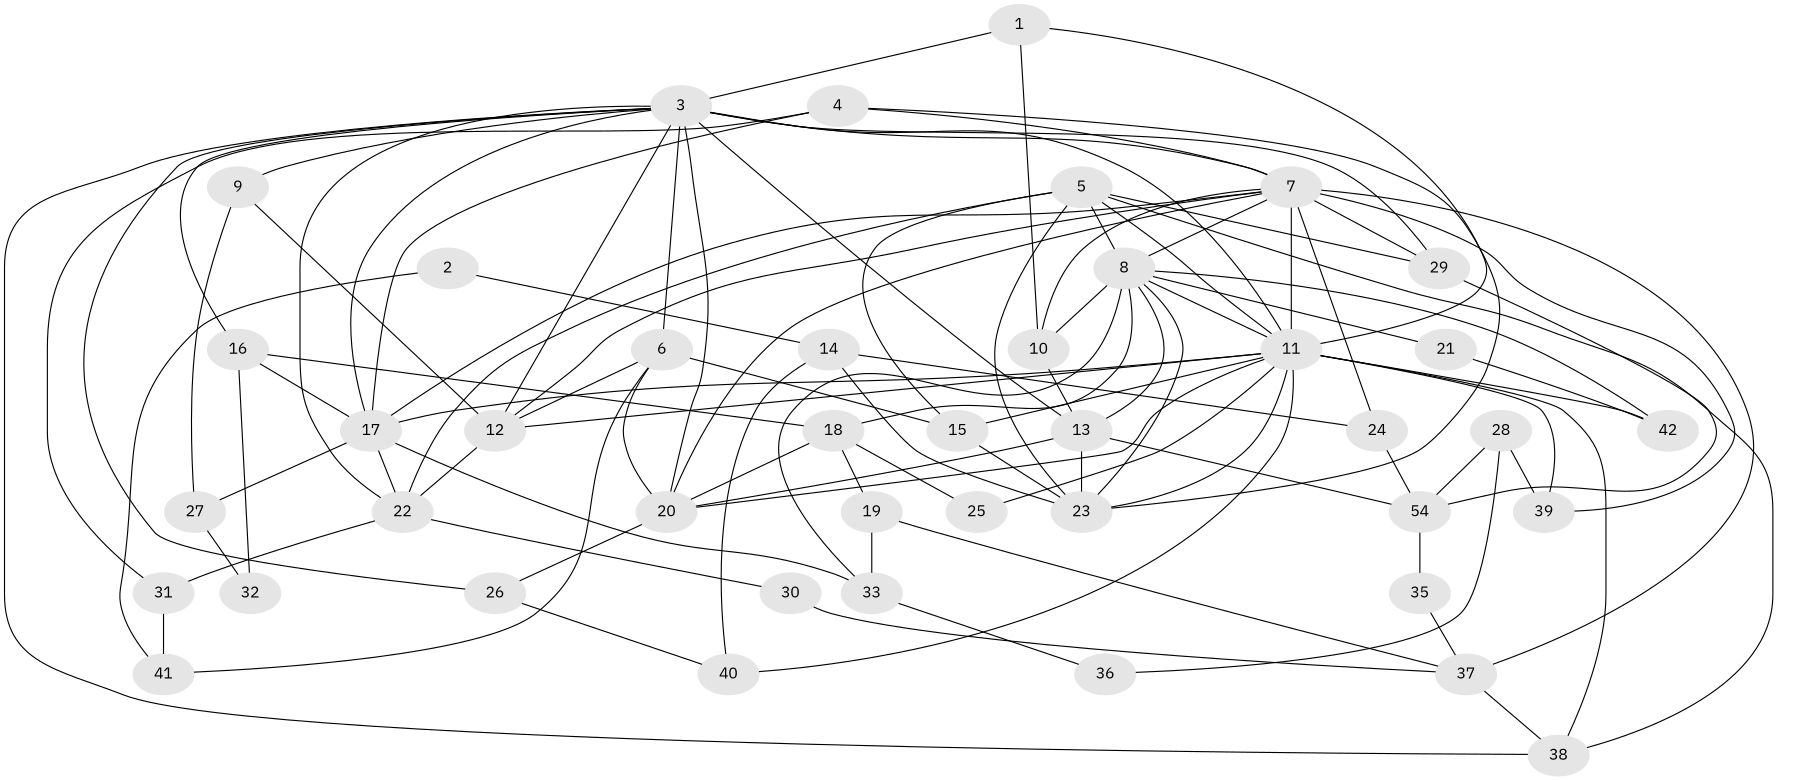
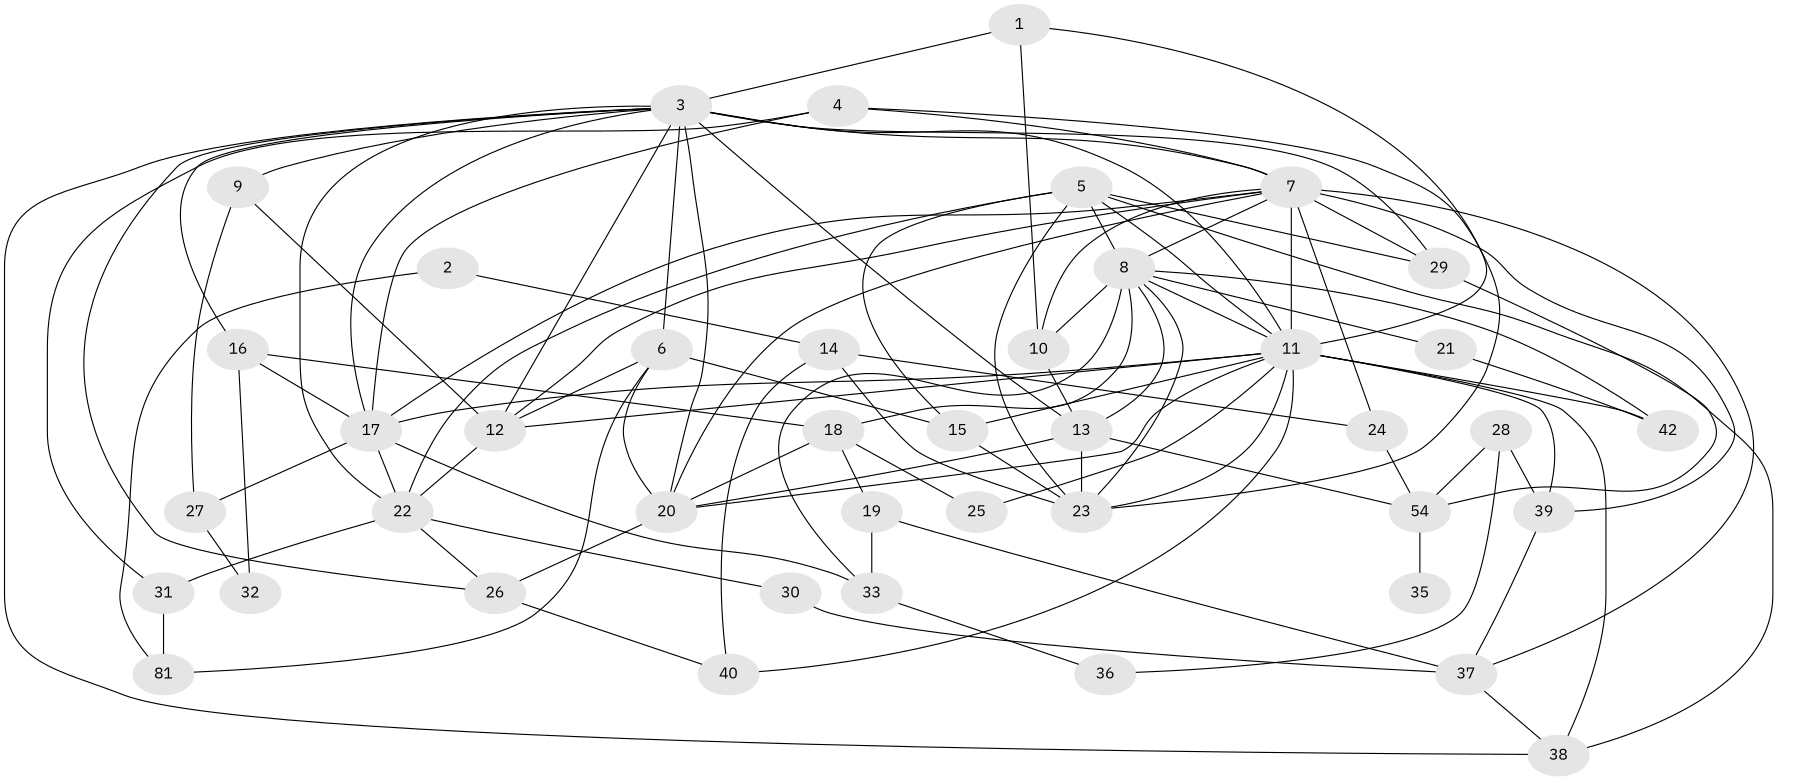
none -> (449, 553)
(1443, 634) -> (1507, 594)
(164, 674) -> (164, 674)
